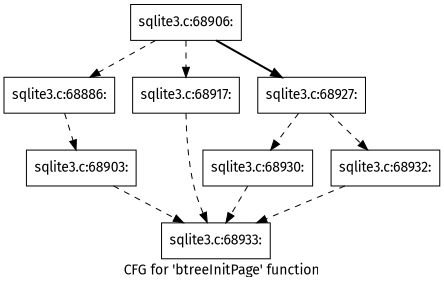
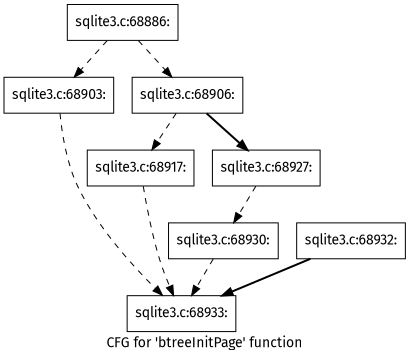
(127, 56) -> (152, 55)
(345, 128) -> none
(305, 202) -> (271, 275)
